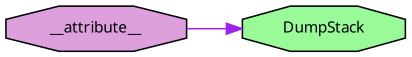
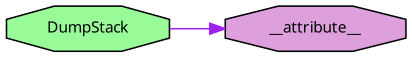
(206, 29) -> (190, 29)
